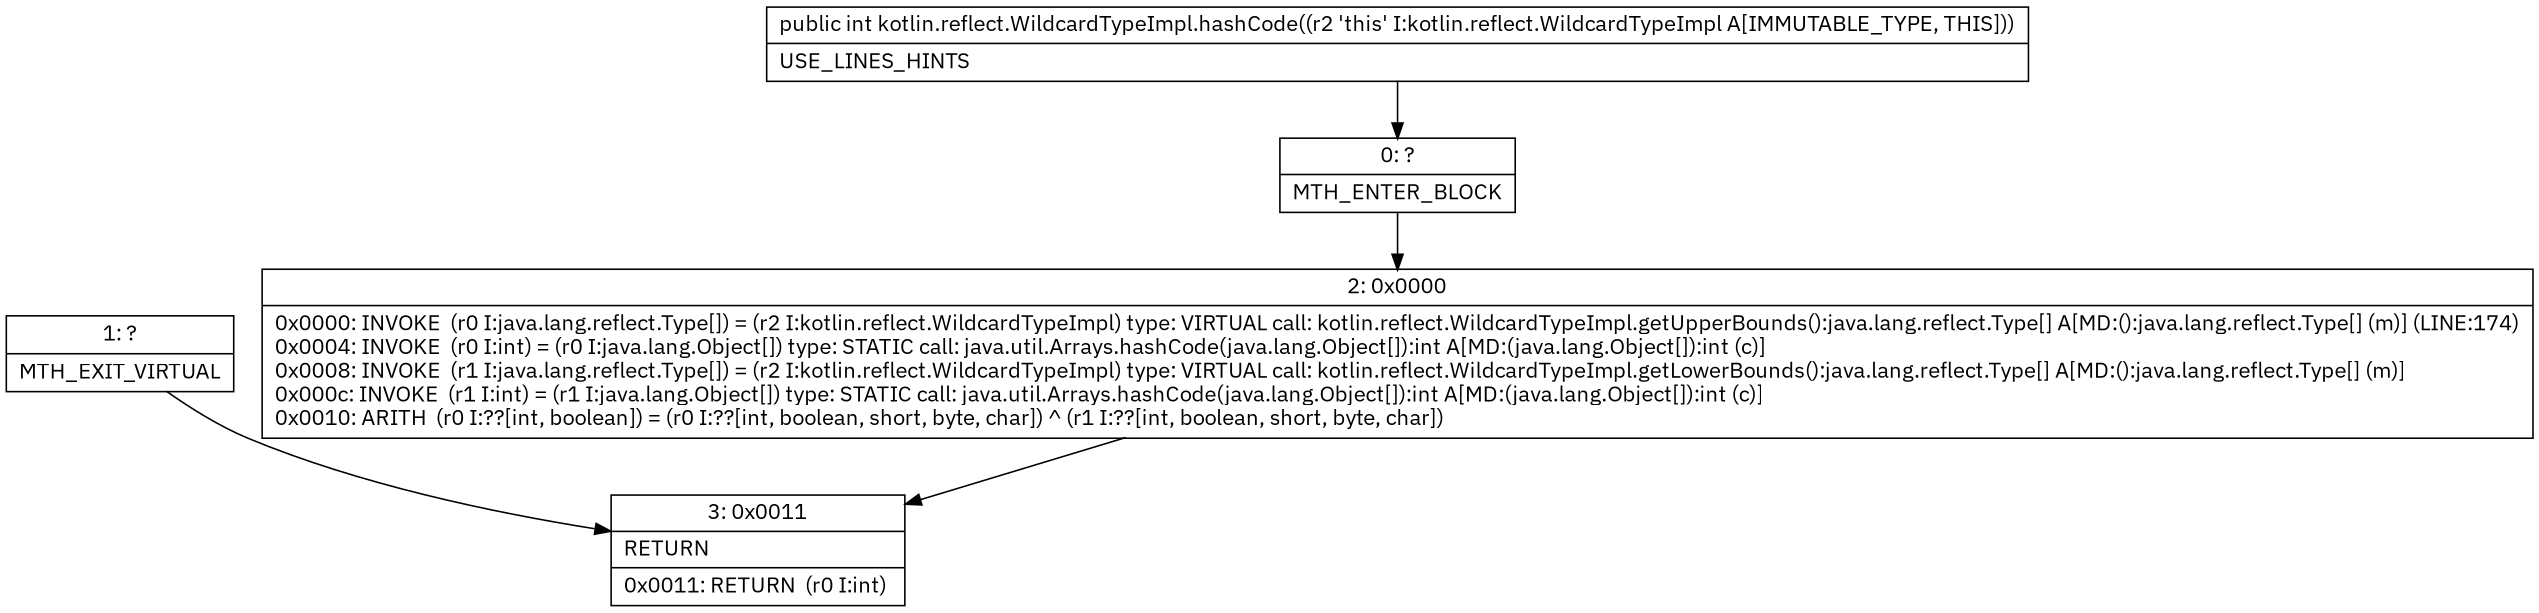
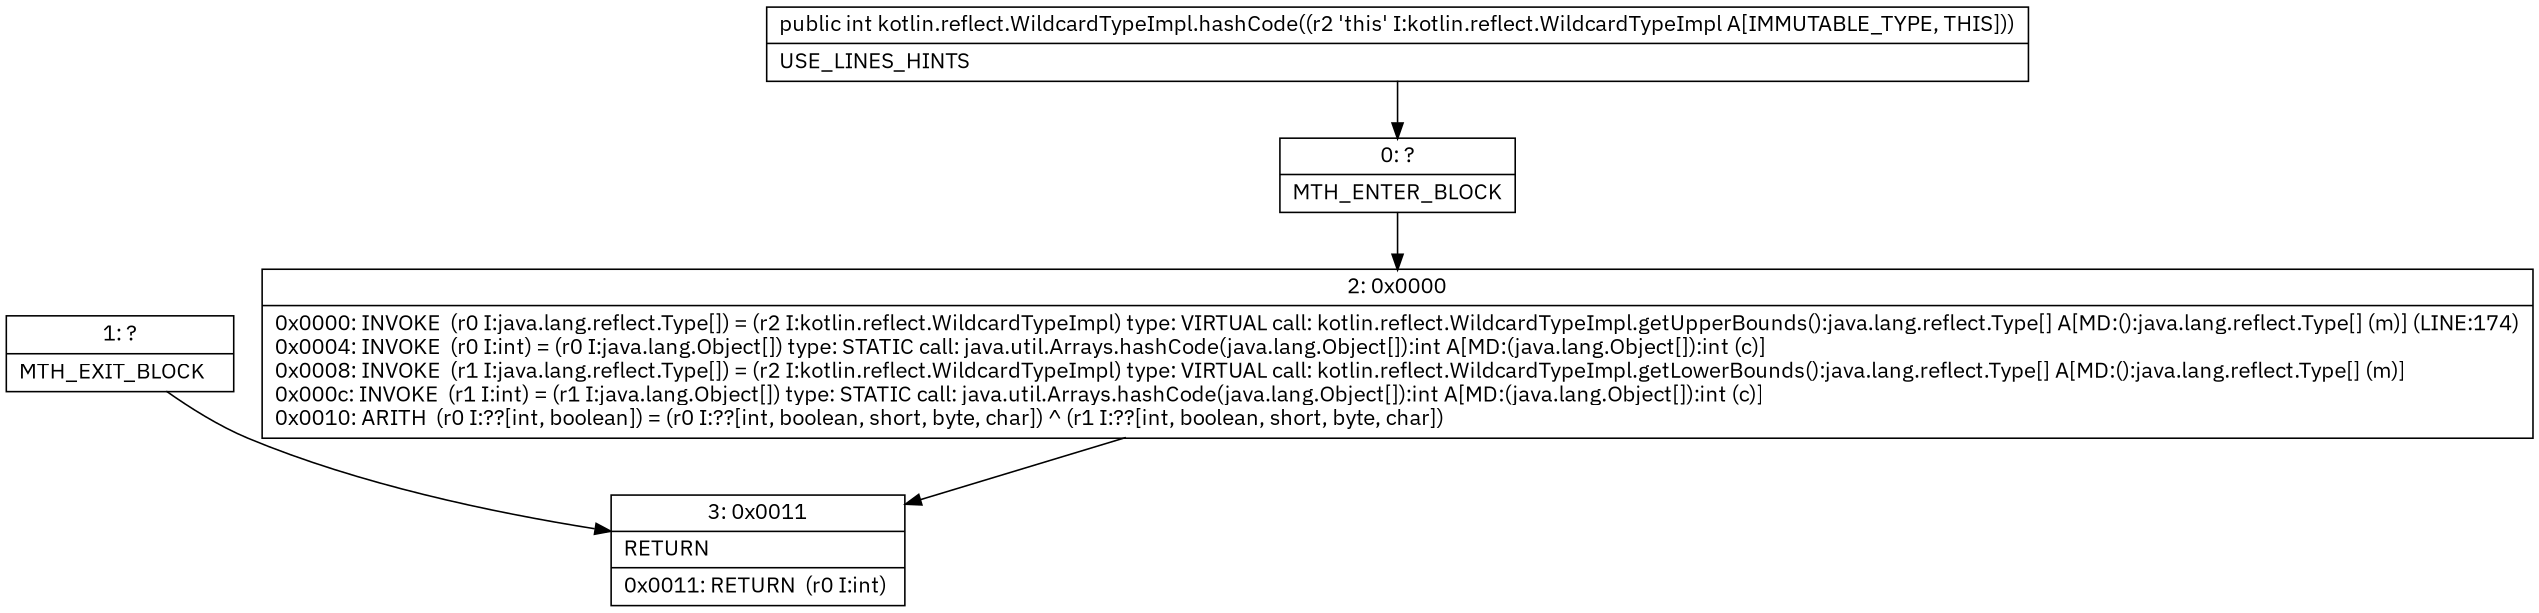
(120, 372) -> (112, 372)
